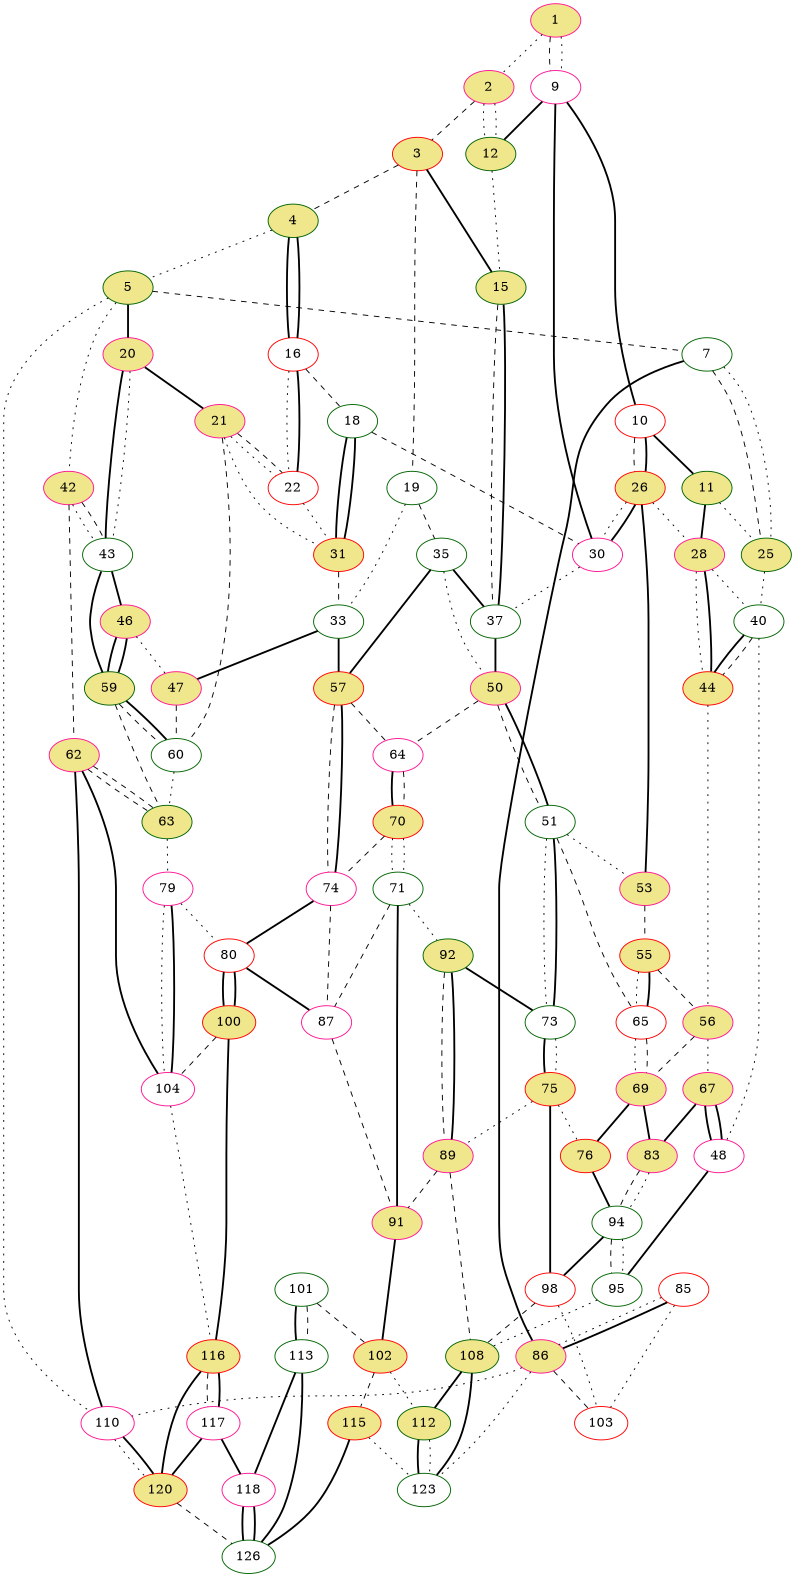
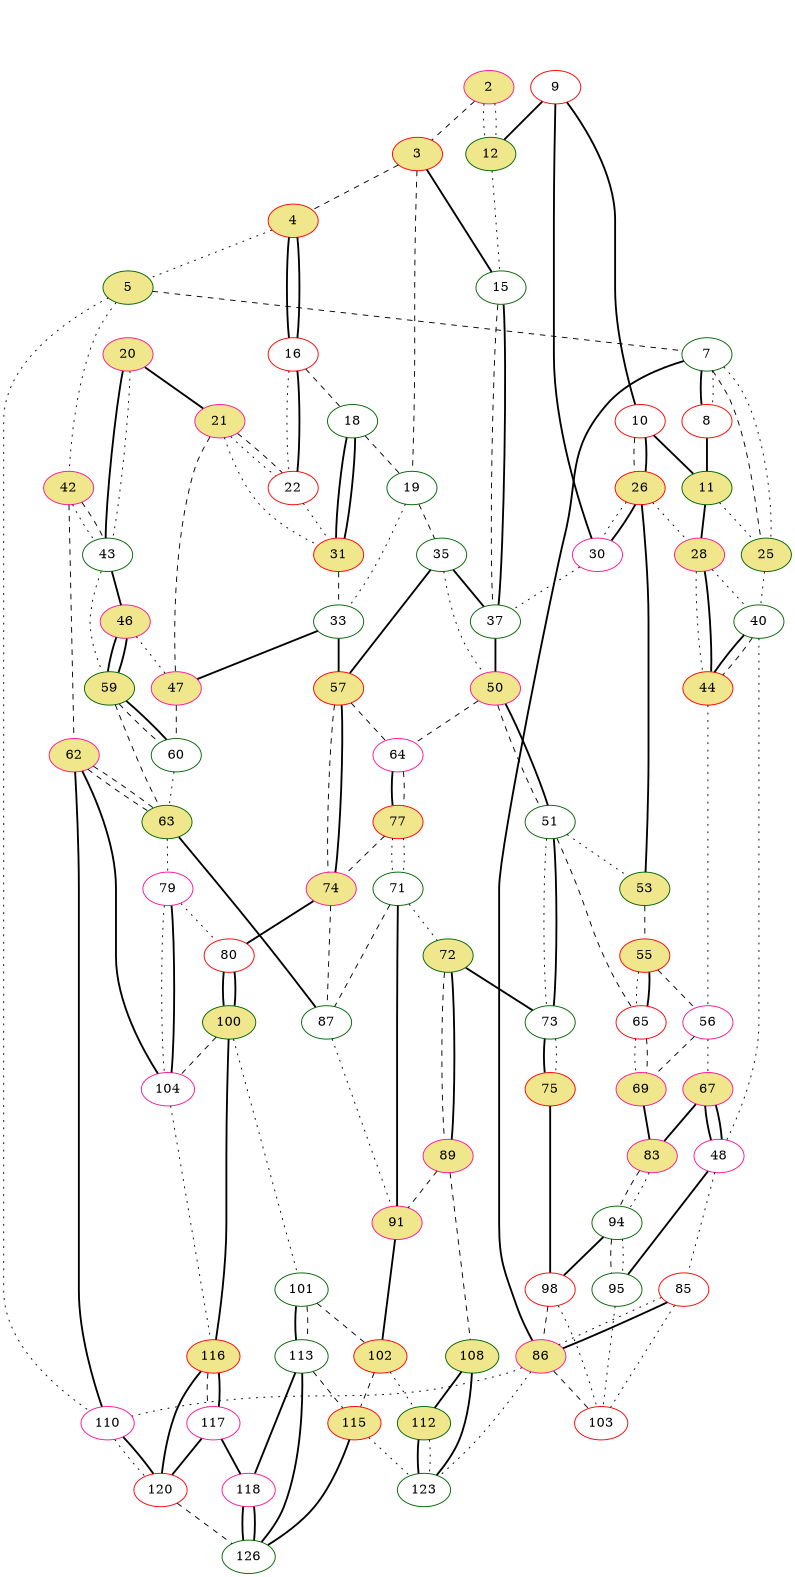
(556, 20) -> none
(556, 87) -> (556, 87)
(293, 221) -> (293, 221)
(501, 288) -> (501, 288)
(128, 321) -> none
none -> (707, 421)
(475, 488) -> (382, 455)
(229, 593) -> (179, 552)
(90, 622) -> (90, 622)
(398, 822) -> (398, 822)
(331, 889) -> (331, 889)
(645, 889) -> (645, 889)
(448, 956) -> (448, 956)
(278, 989) -> (248, 921)
(229, 1022) -> (229, 1022)
(327, 1022) -> (327, 1022)
(708, 1022) -> (708, 1022)
(506, 1118) -> none
(362, 1123) -> (362, 1123)
none -> (265, 1156)
(585, 1156) -> none
none -> (701, 1223)
(511, 1323) -> (546, 1323)
(545, 1323) -> (609, 1356)
none -> (328, 1390)
(161, 1490) -> (161, 1490)
